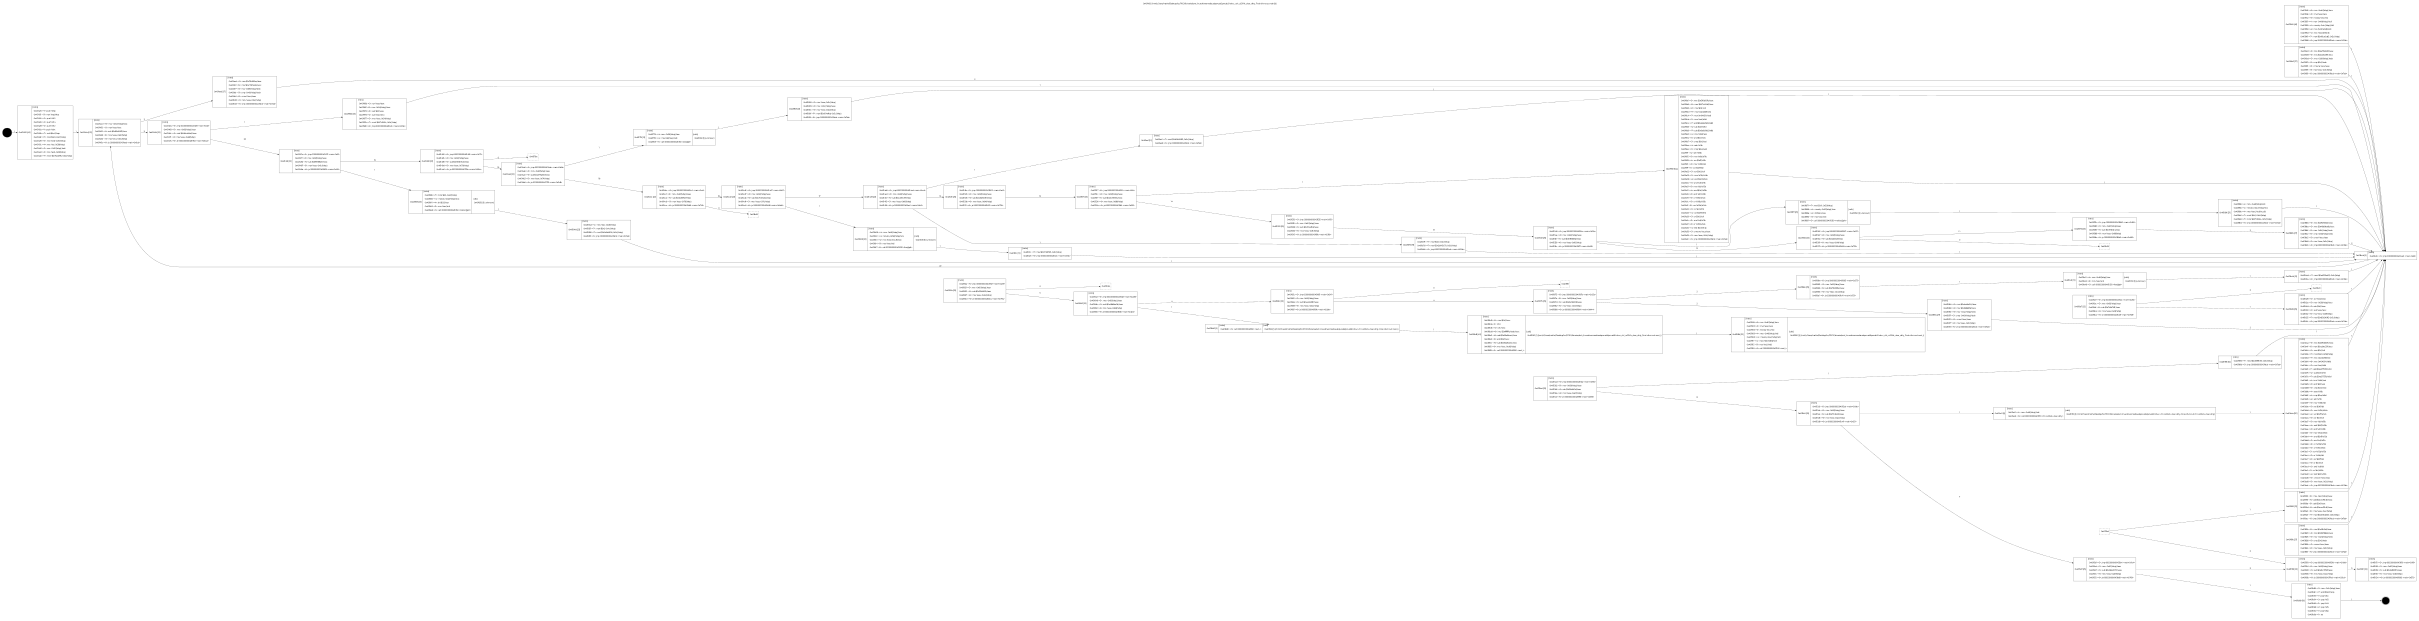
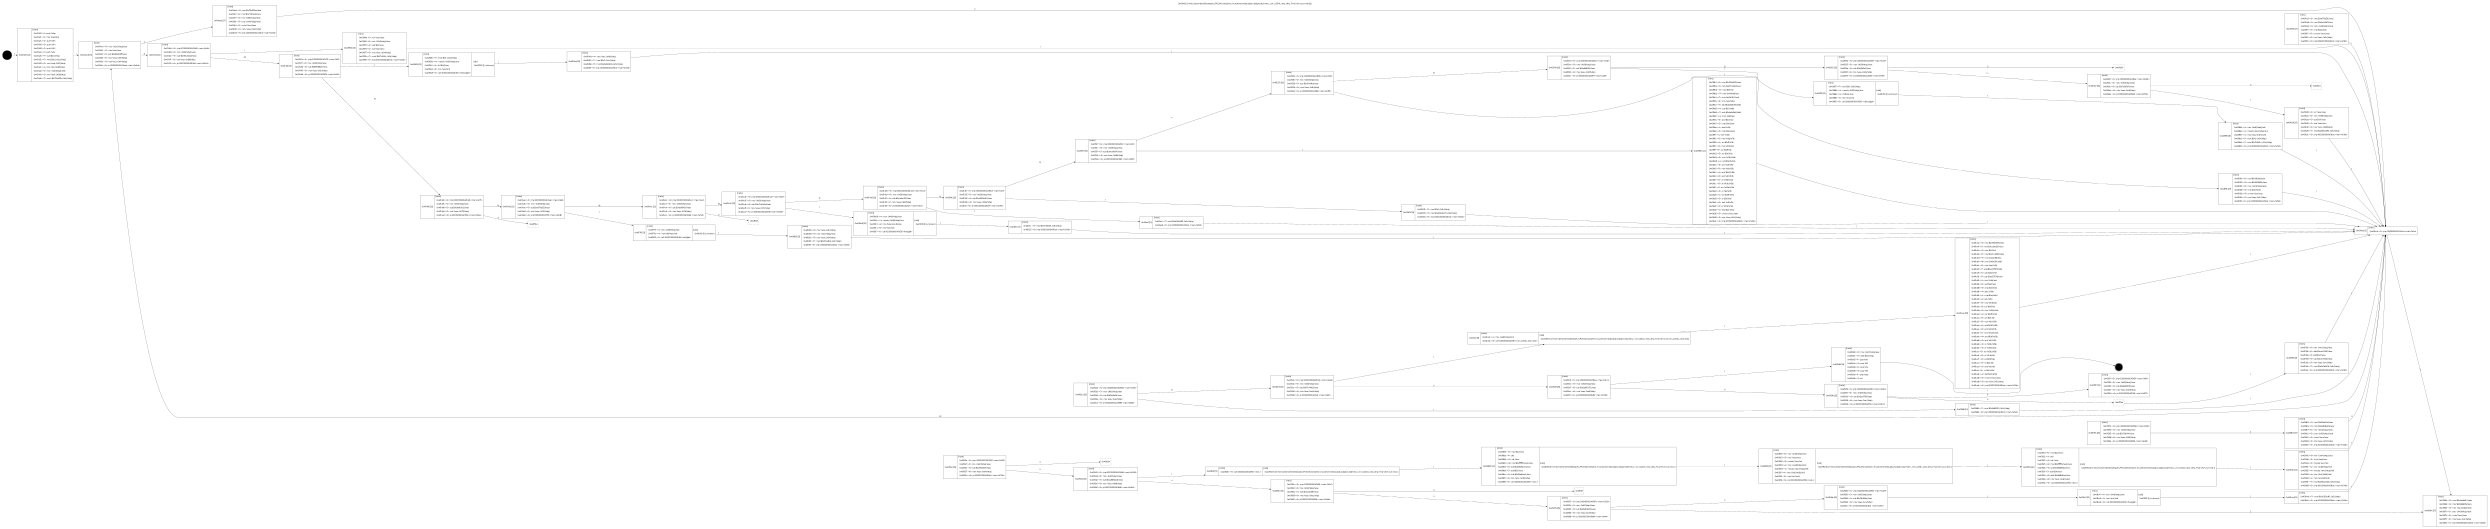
none -> (1763, 109)
(1966, 234) -> (1987, 77)
(1152, 244) -> (1203, 205)
(2208, 328) -> (2419, 365)
none -> (2119, 467)
(2197, 548) -> (2000, 401)
